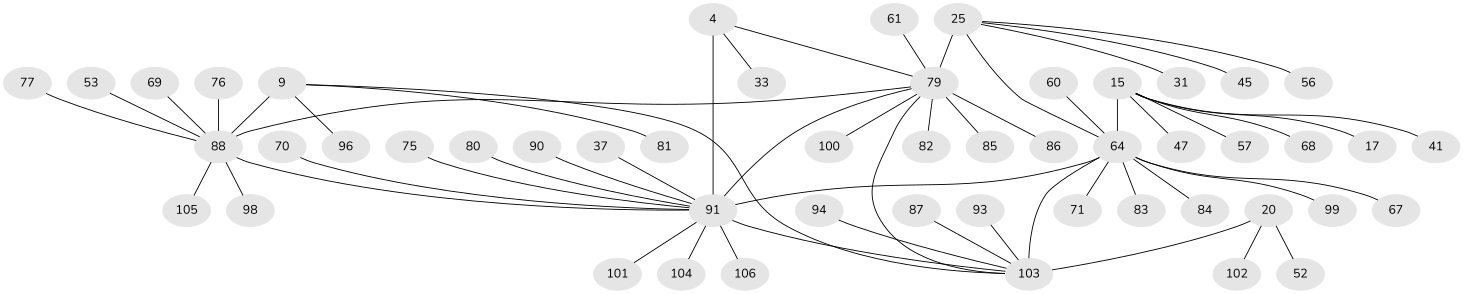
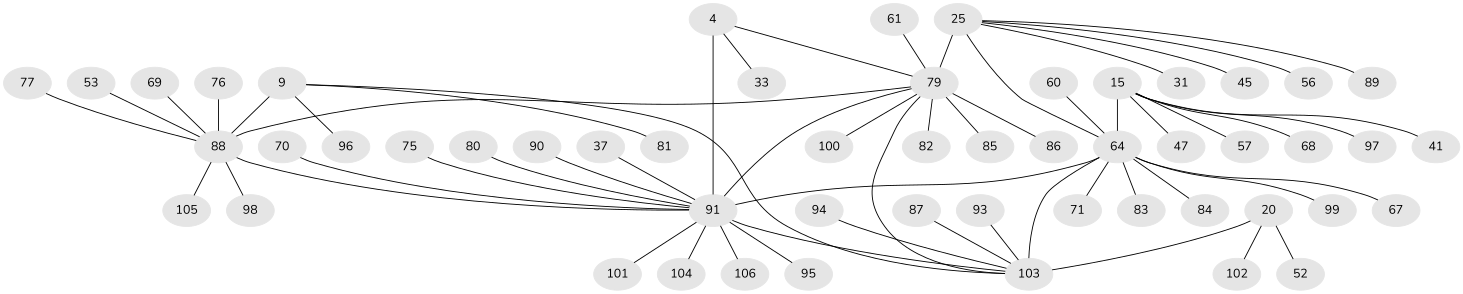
none -> (1372, 83)
(1372, 147) -> (1372, 147)
none -> (809, 274)
